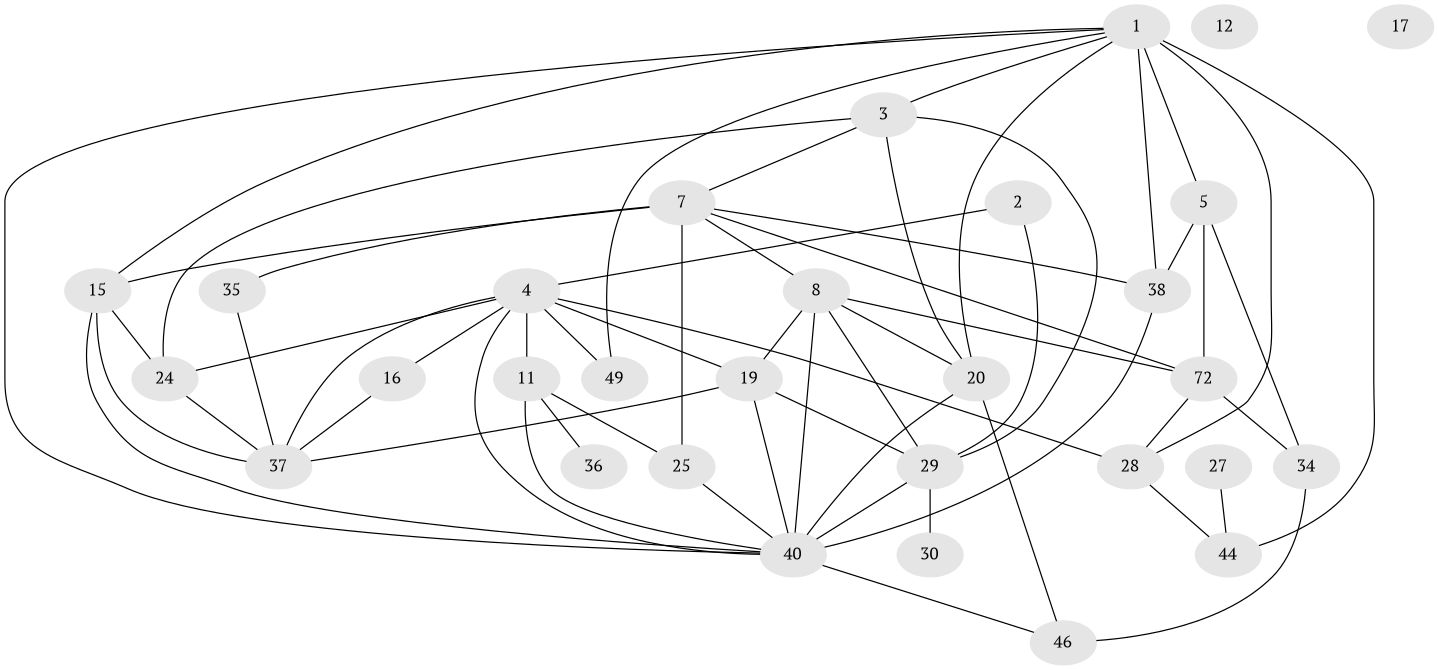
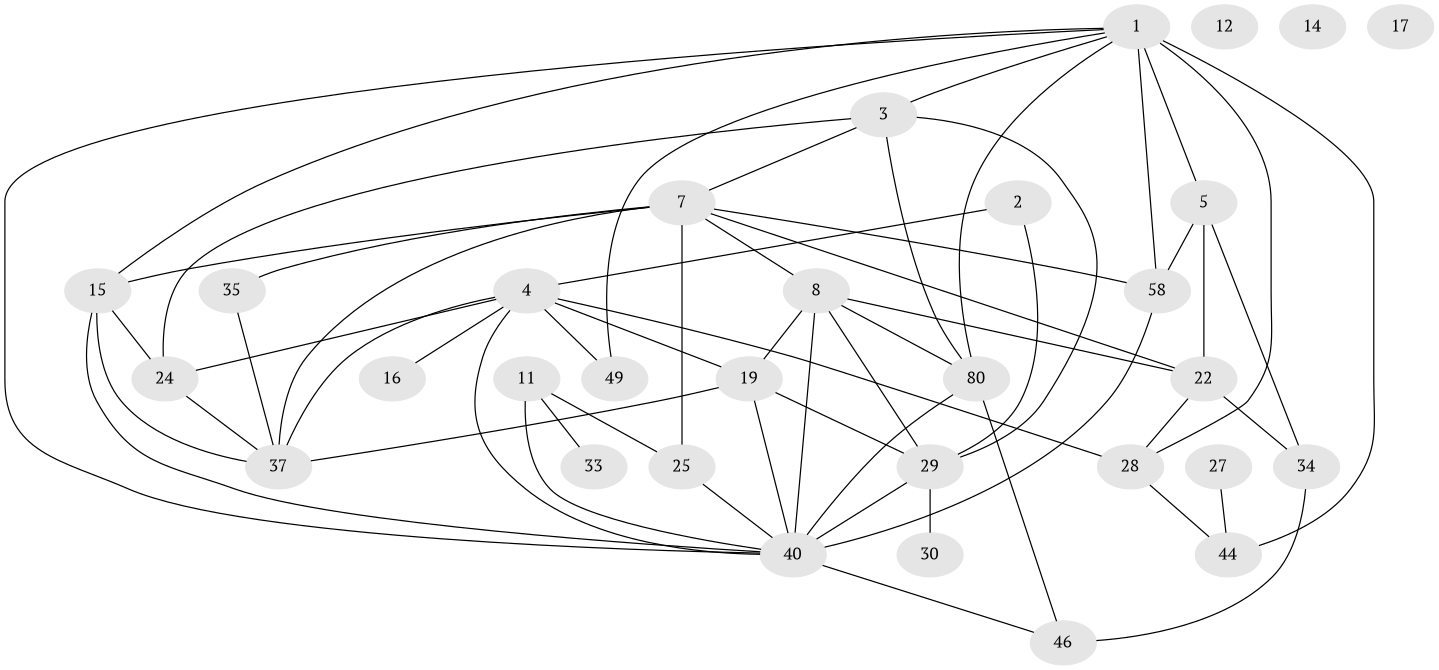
none -> (1313, 27)
(1157, 291) -> (1157, 291)
(527, 335) -> none
(977, 379) -> (977, 379)
(1204, 379) -> (1204, 379)
(335, 423) -> (421, 271)
(594, 467) -> (594, 467)
